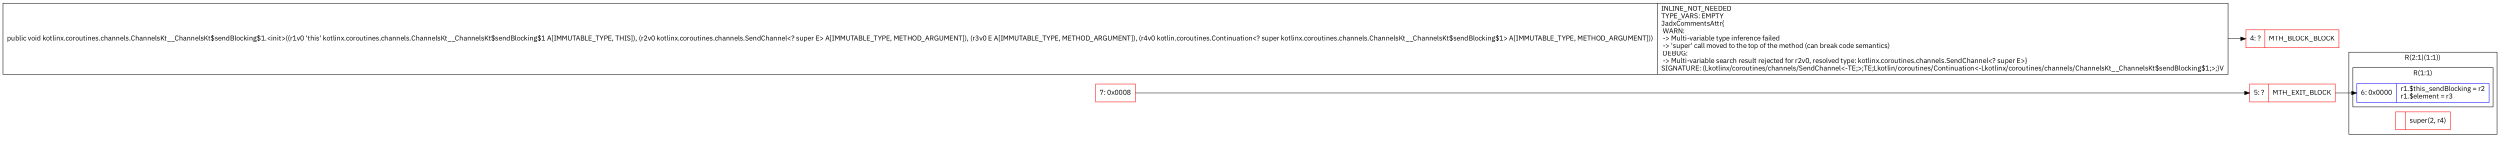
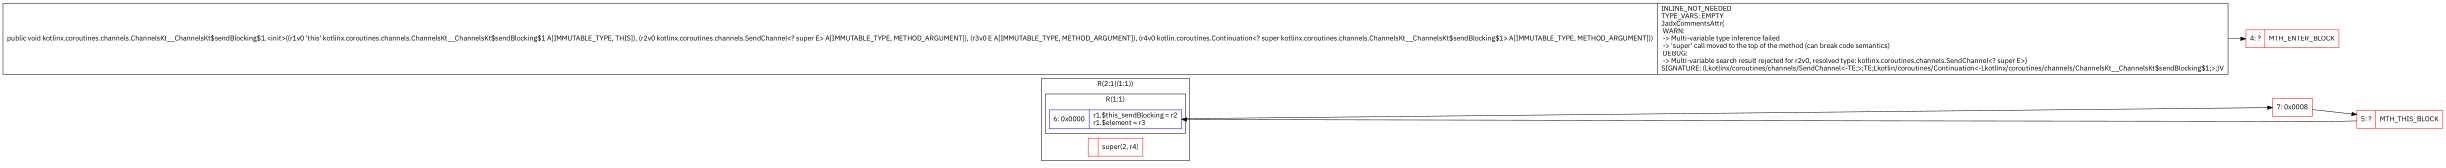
(2302, 39) -> (2302, 39)
(2302, 93) -> (2409, 119)
none -> (1725, 113)
